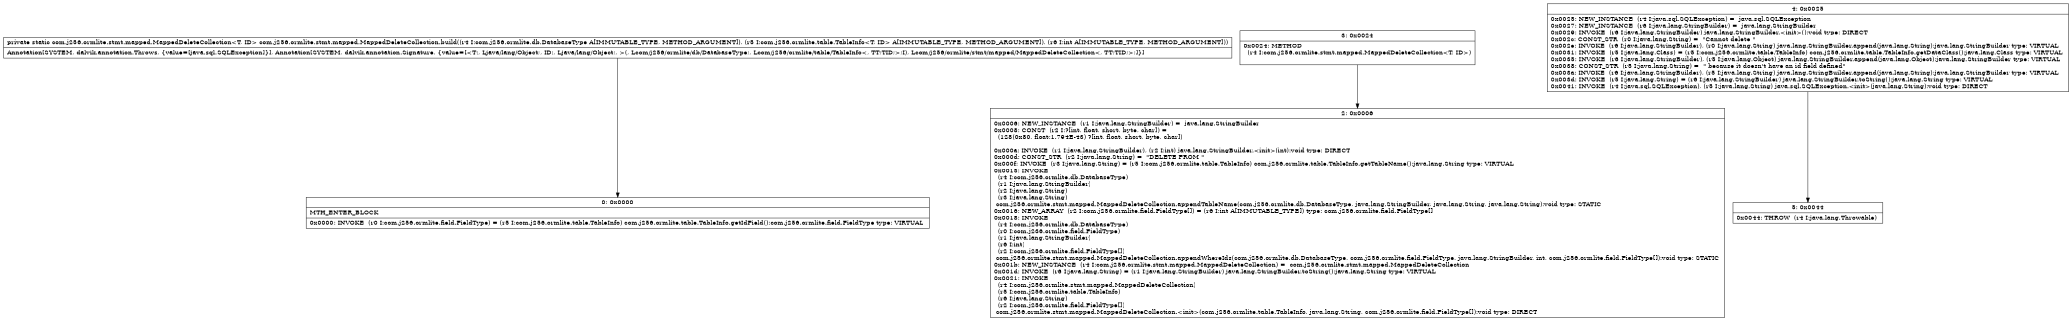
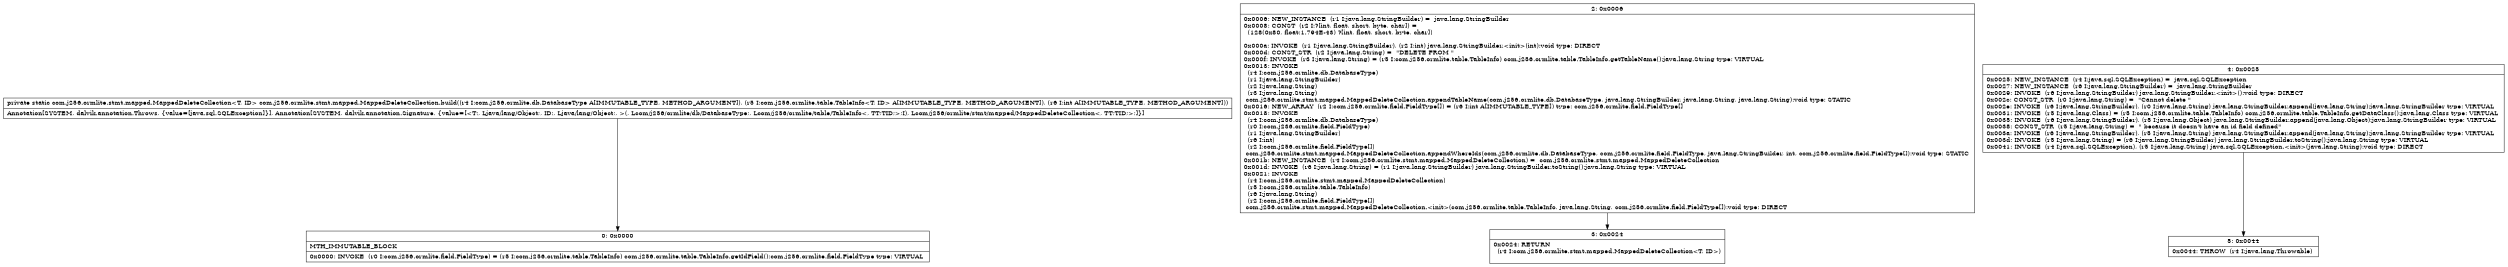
(1275, 46) -> (1524, 245)
(1357, 84) -> (1607, 219)
(344, 213) -> (354, 246)
